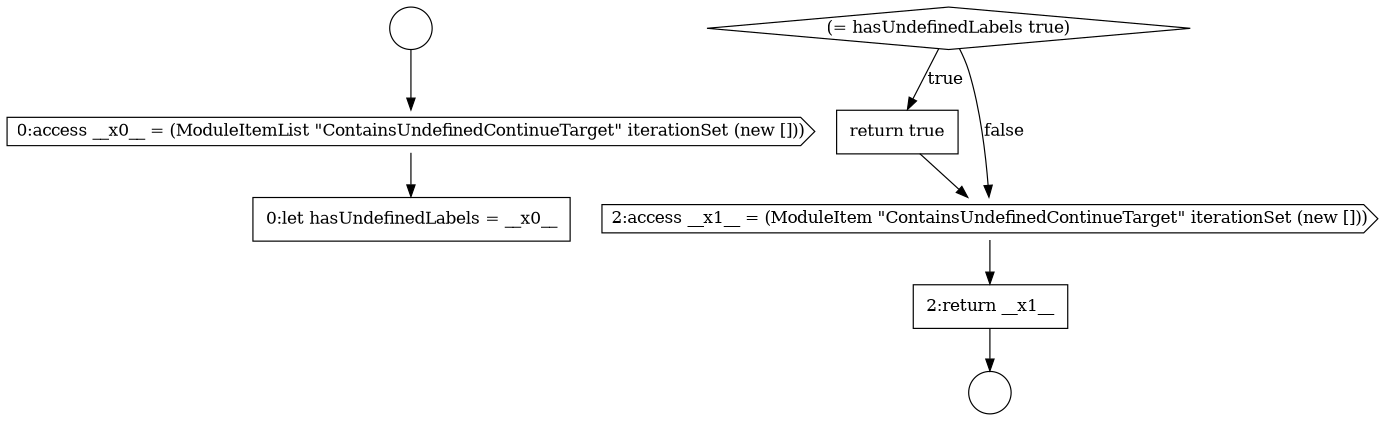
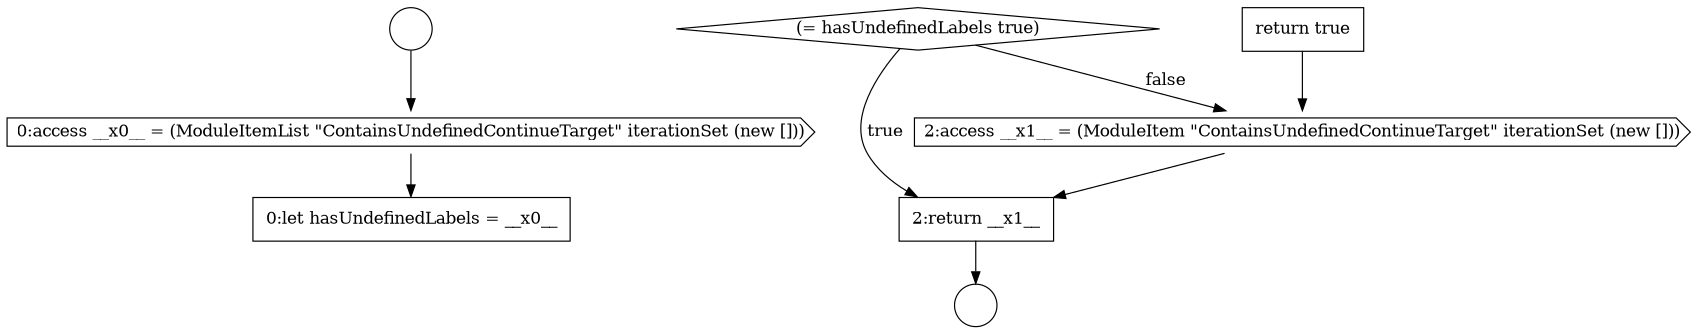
(926, 74) -> (861, 124)
